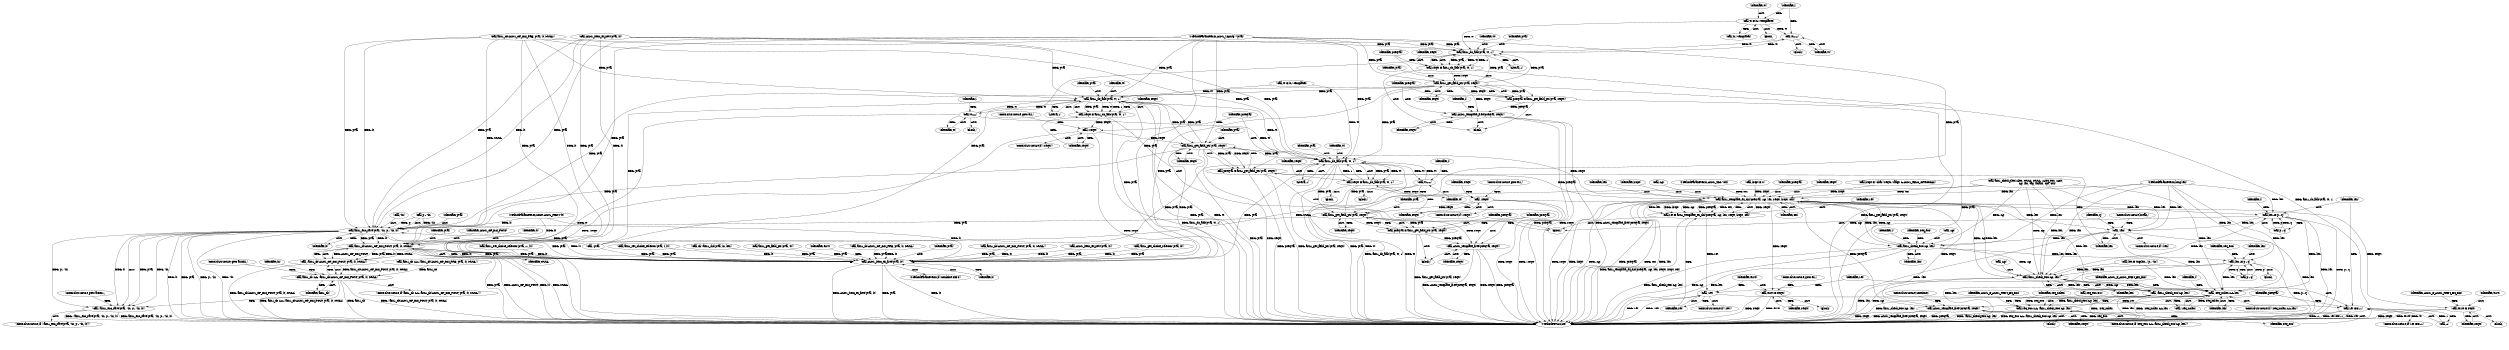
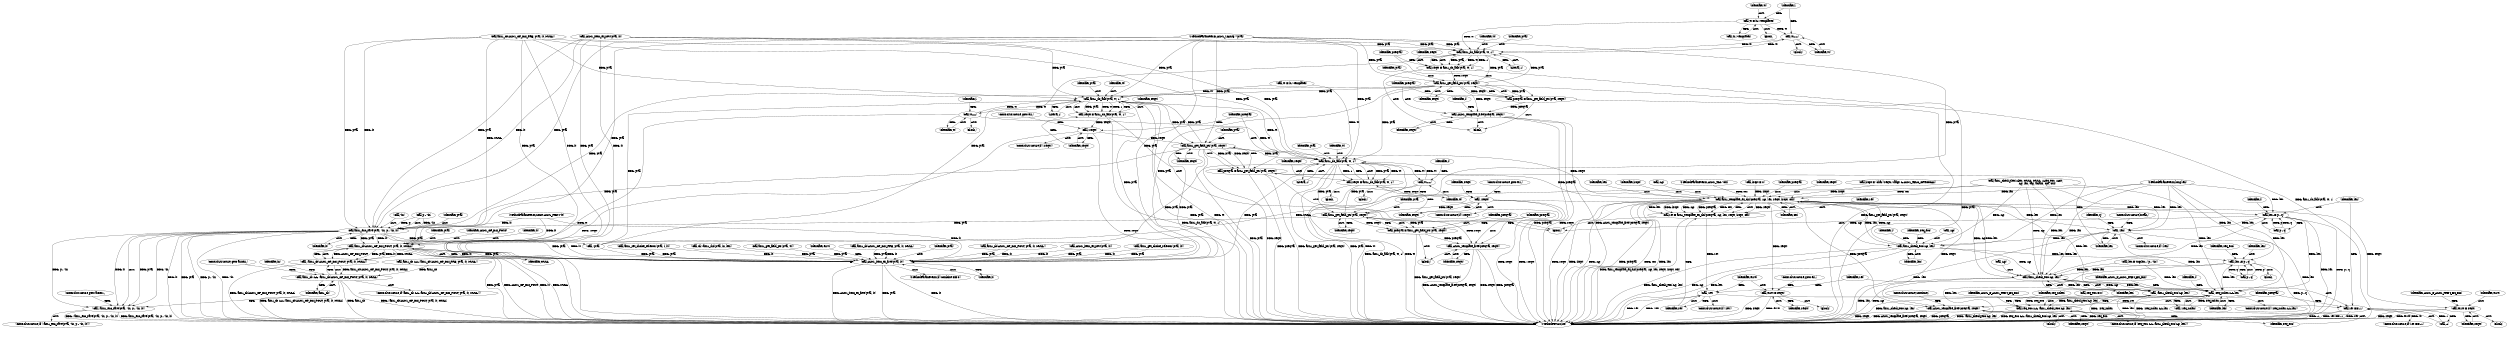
(495, 236) -> (483, 242)
(506, 246) -> none
(2244, 302) -> (2251, 299)
